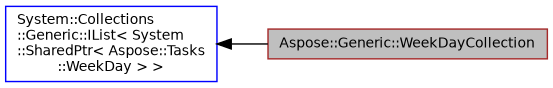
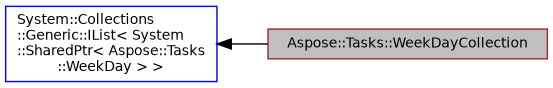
(408, 44) -> (408, 44)
